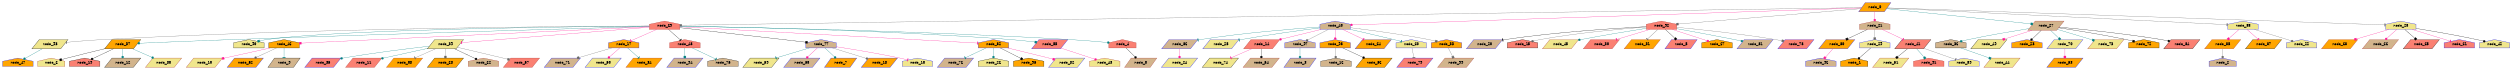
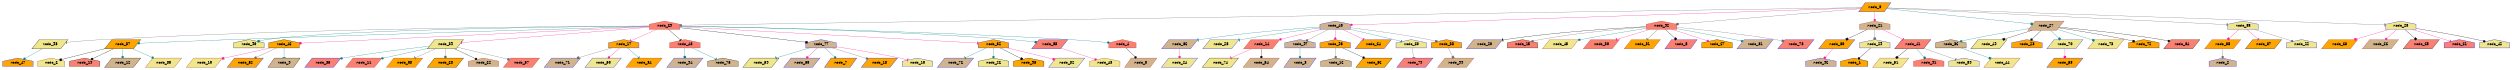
(2019, 35) -> (2019, 35)
